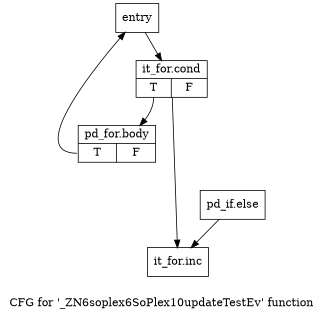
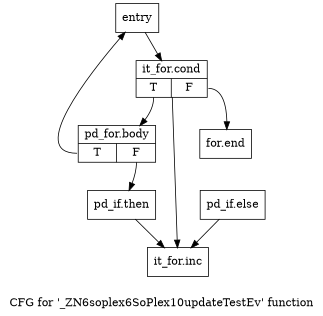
none -> (226, 144)
none -> (122, 205)
